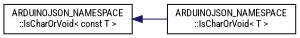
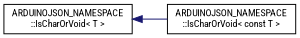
(155, 19) -> (155, 19)
